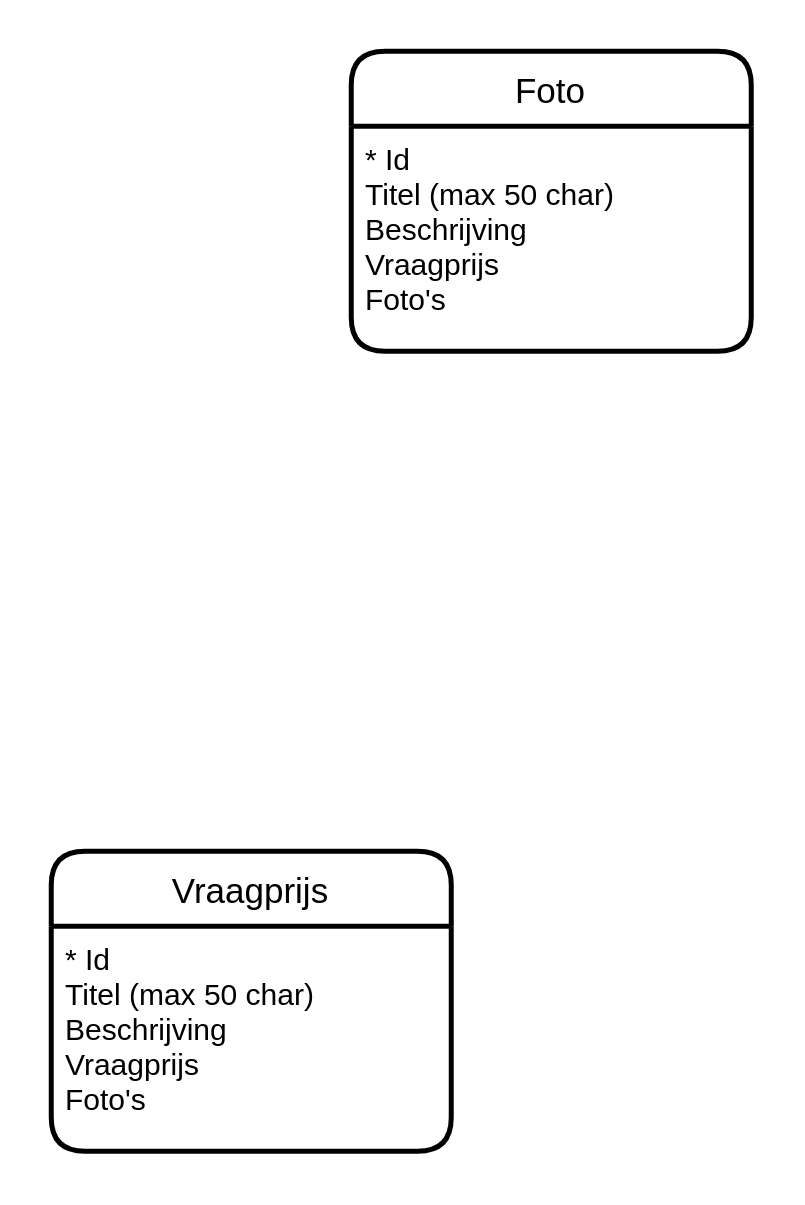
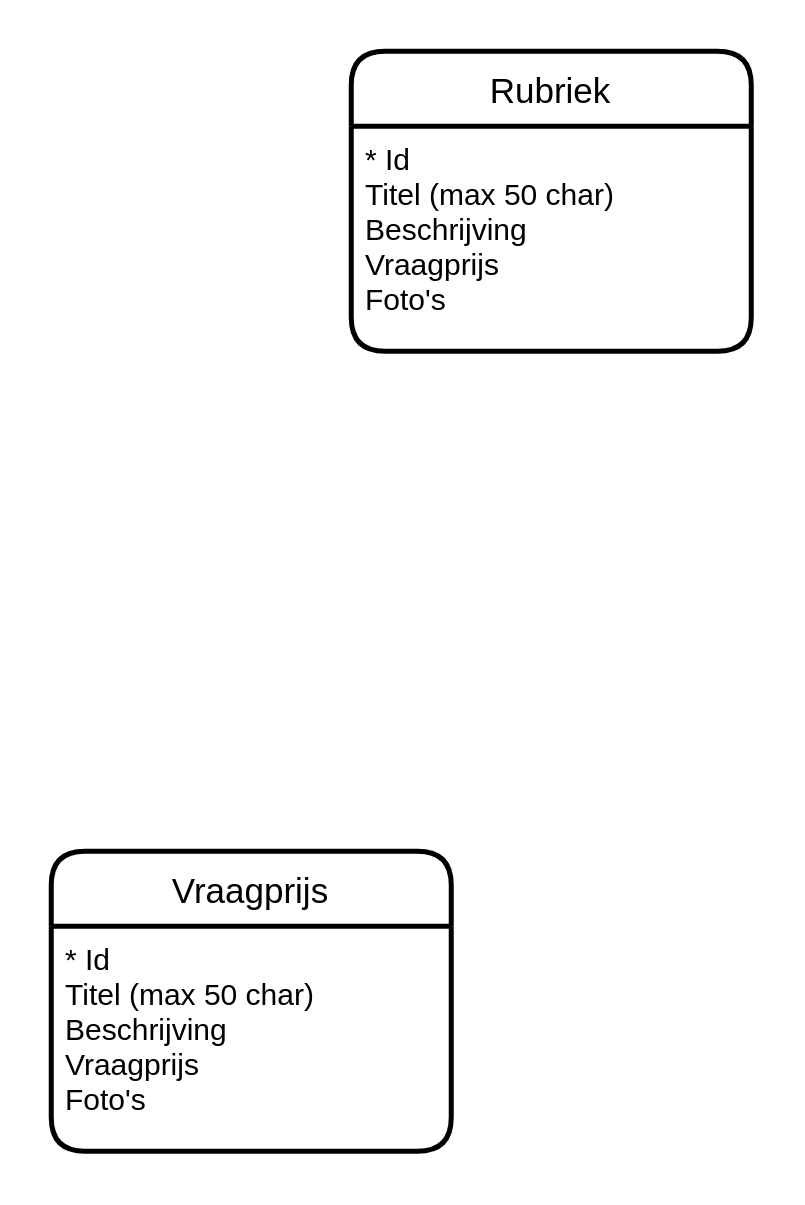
(550, 91) -> (550, 91)
